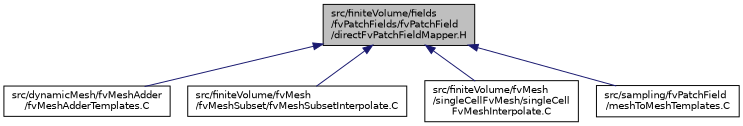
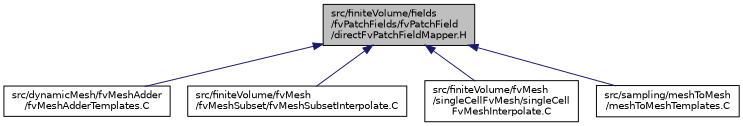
(668, 101) -> (668, 101)
